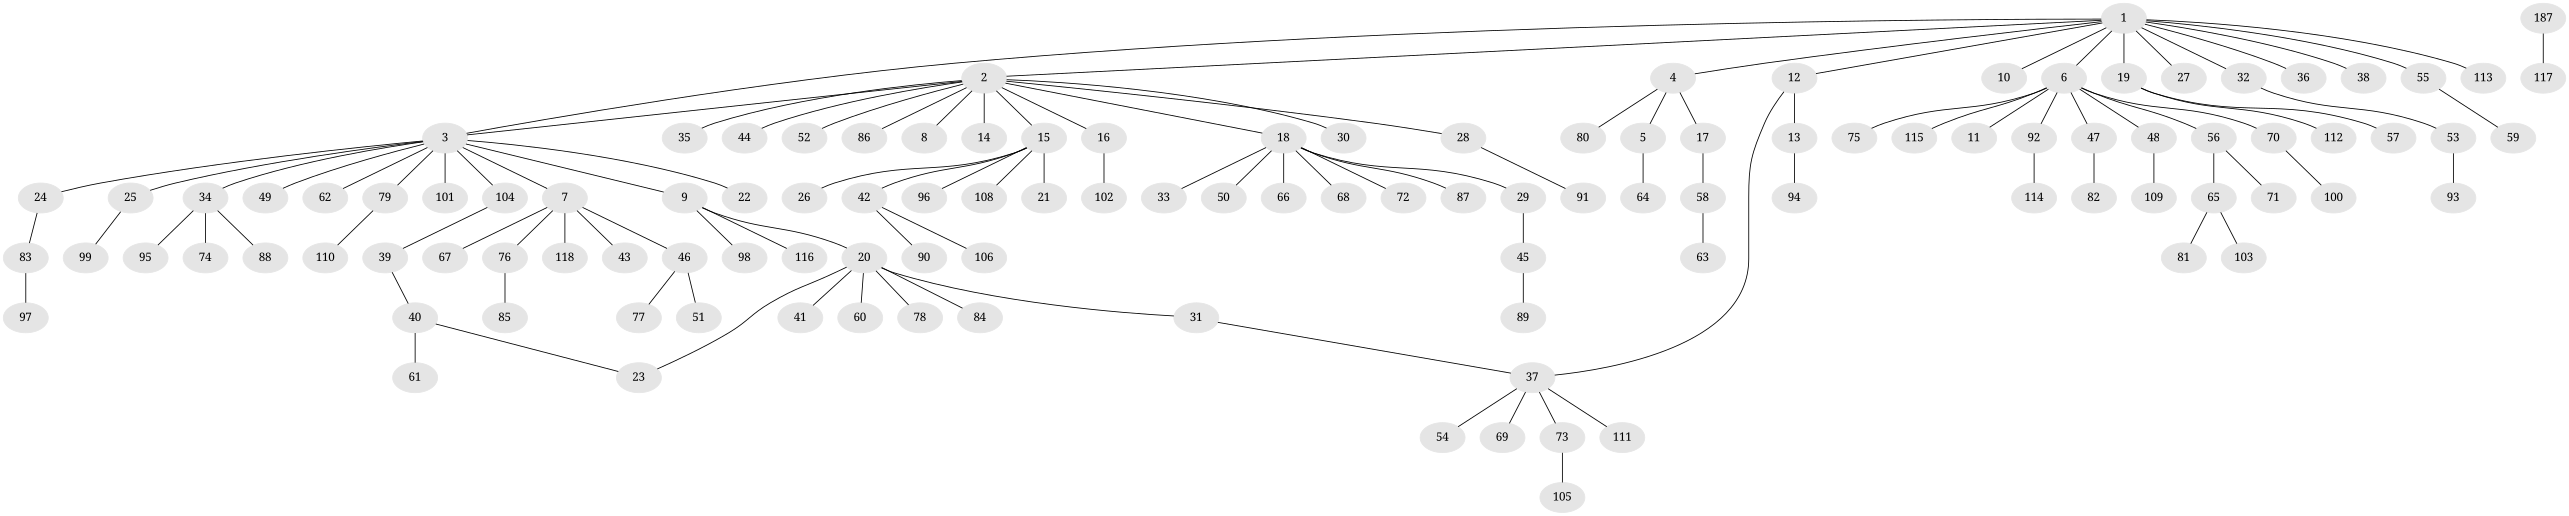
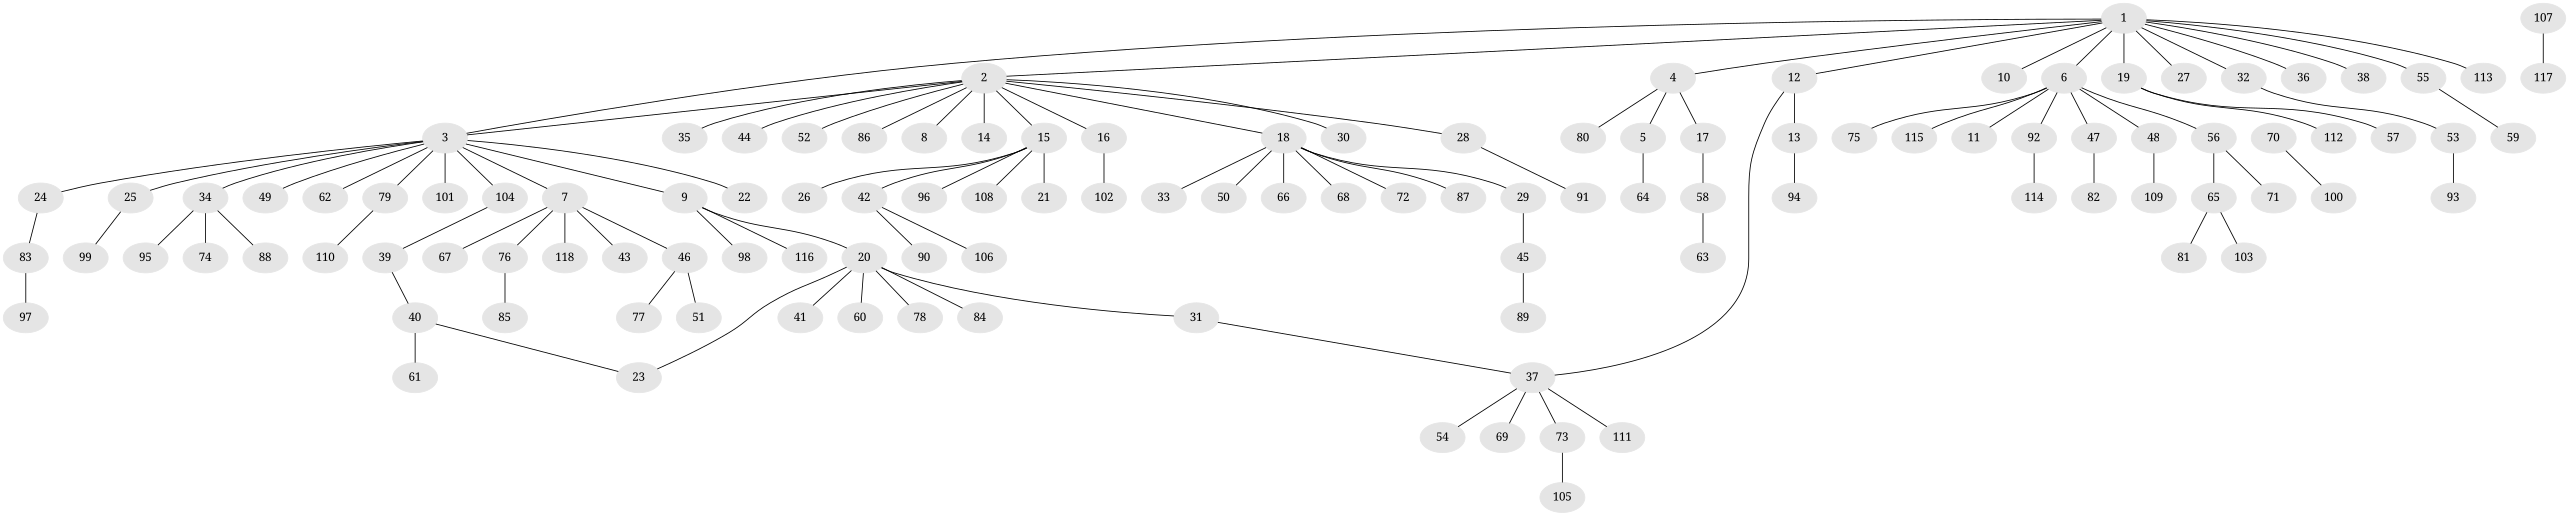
(2543, 18) -> (2543, 18)
(2169, 108) -> none
